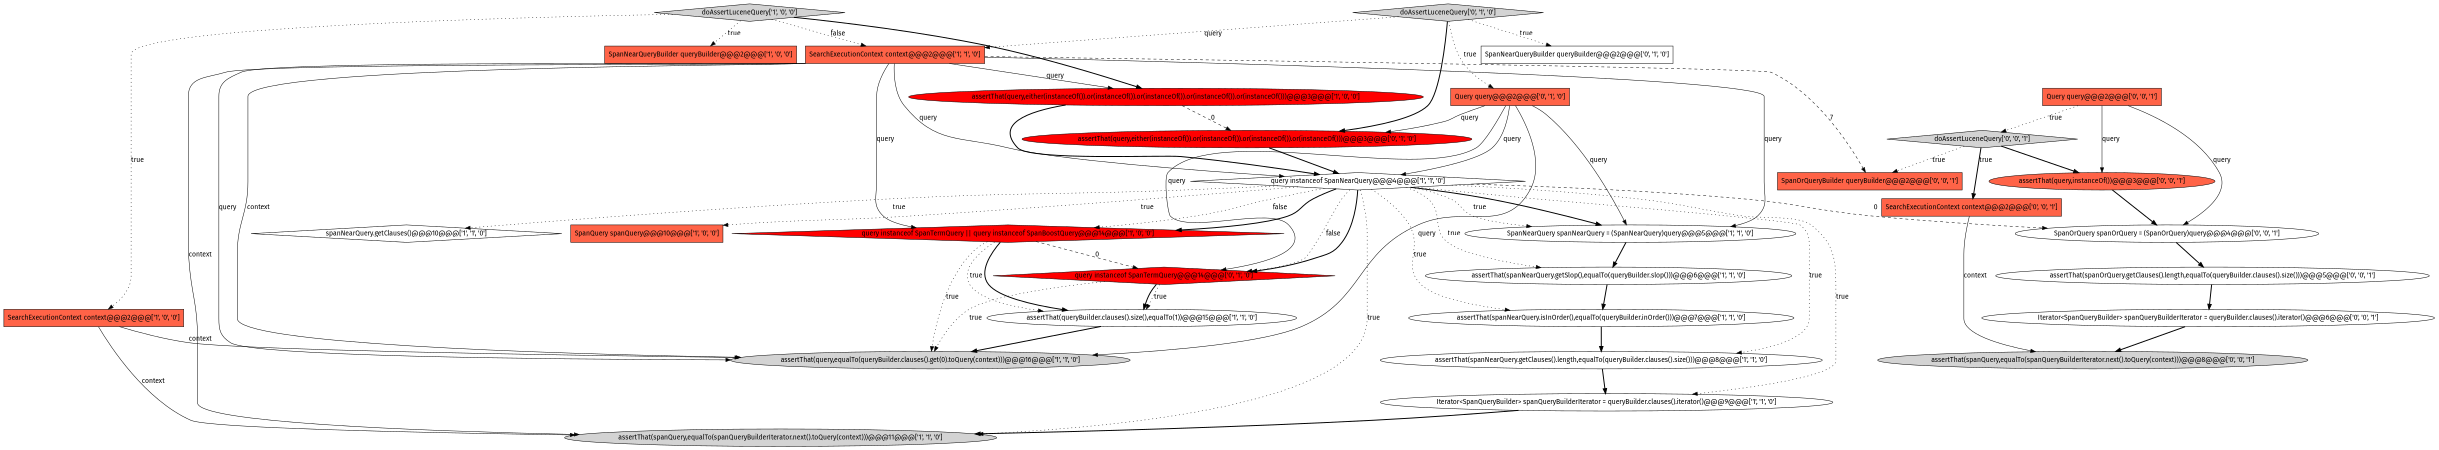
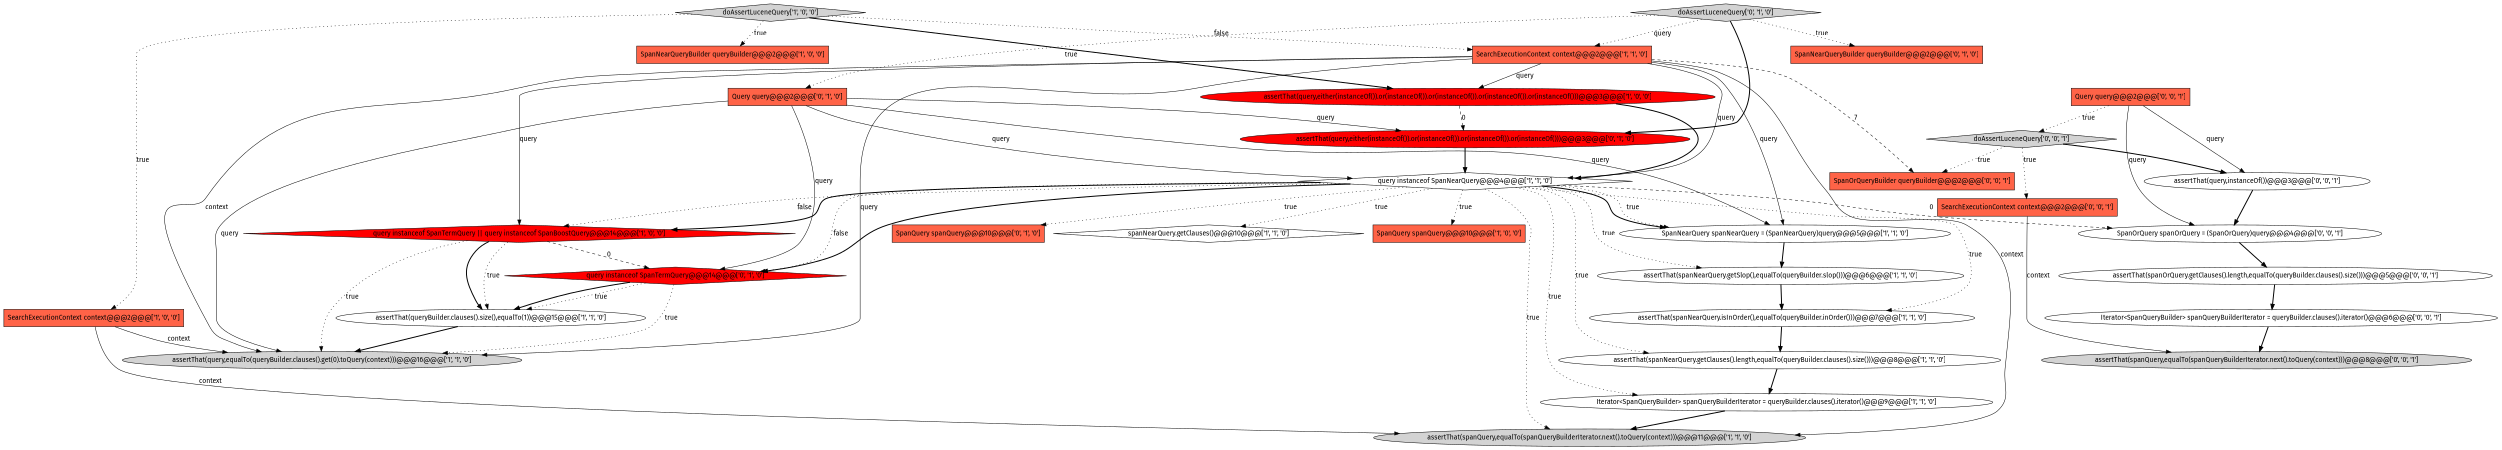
(1577, 55) -> (1887, 55)
(1977, 171) -> (2024, 171)
(2102, 181) -> (2257, 181)
none -> (968, 234)
